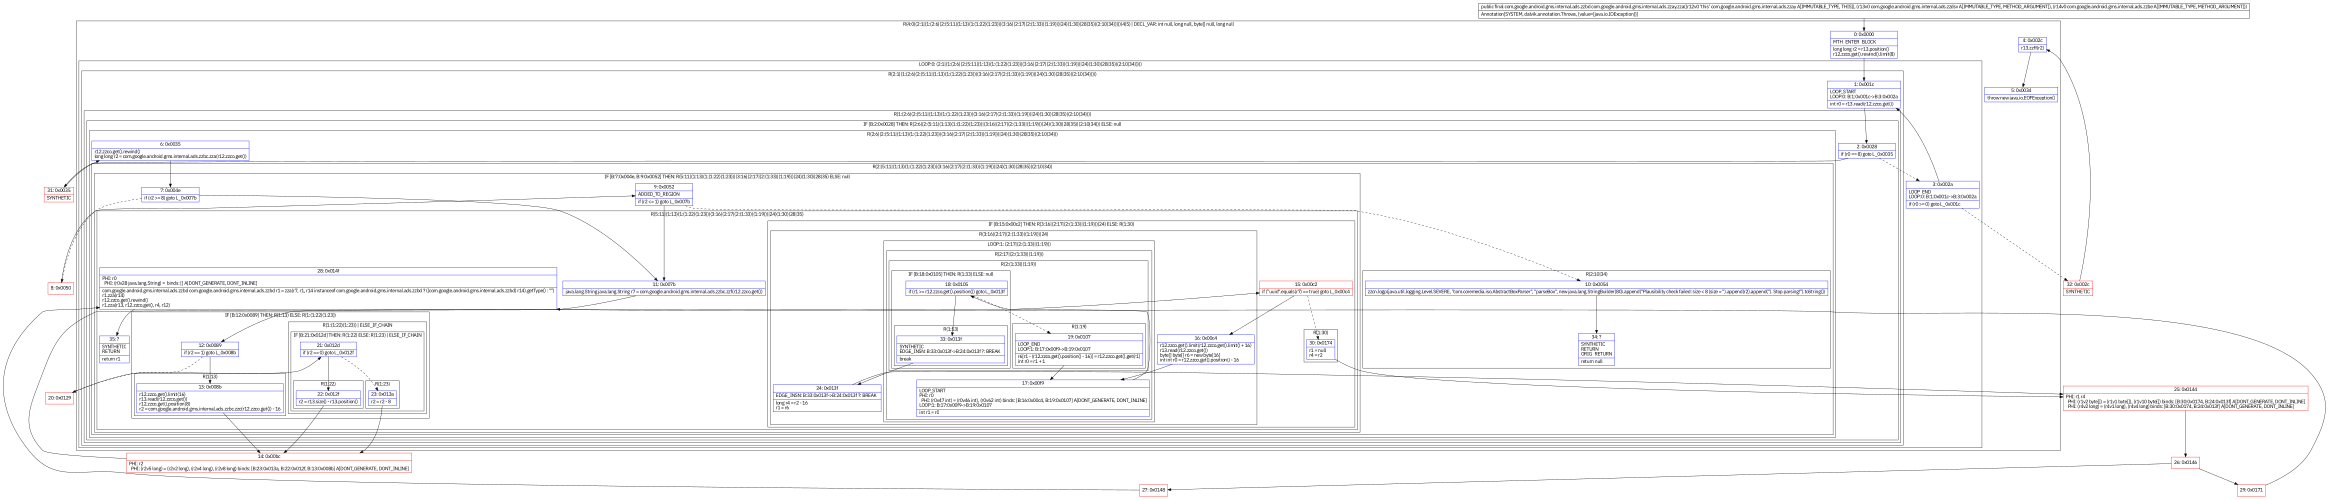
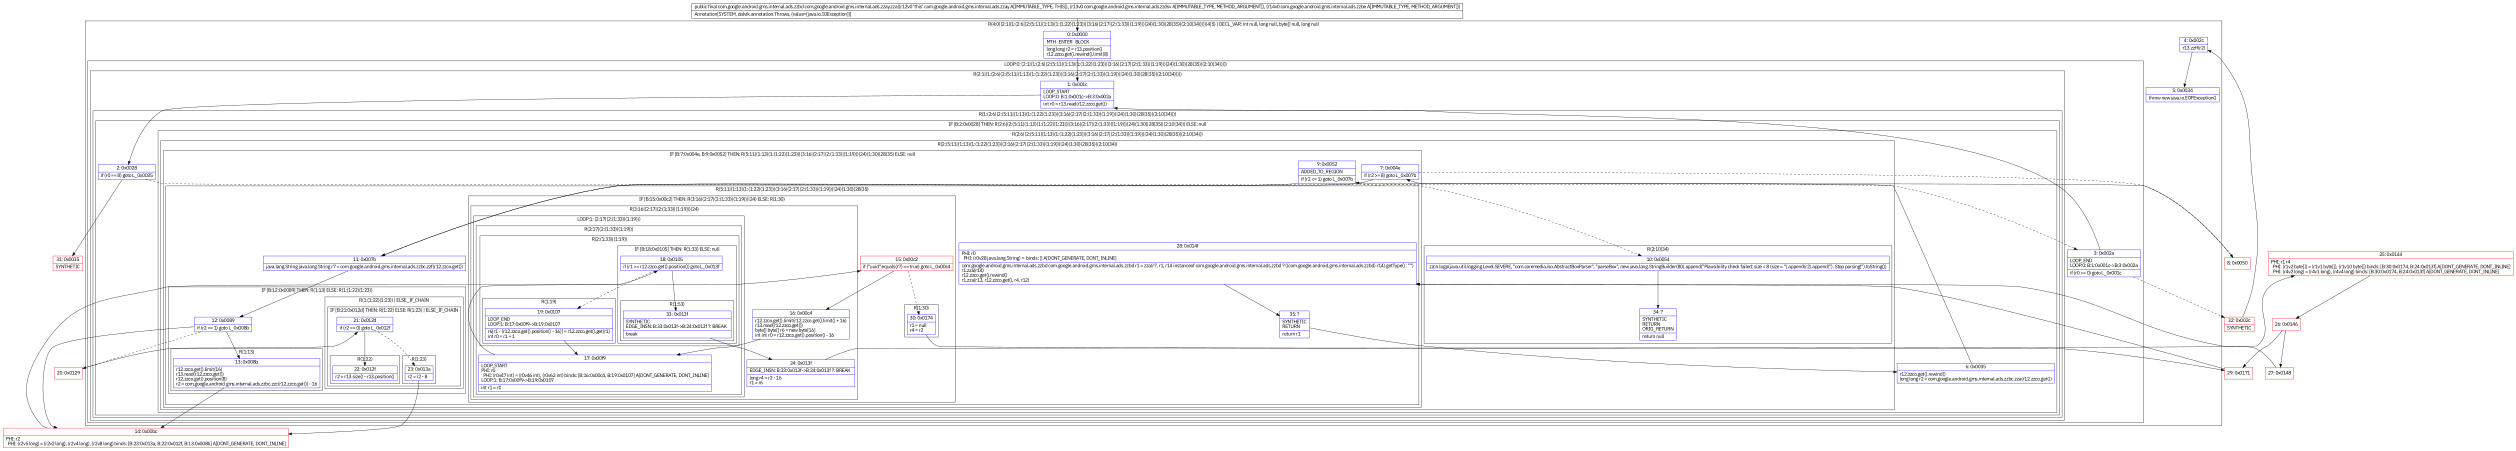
(79, 173) -> (1601, 360)
(1696, 390) -> (1572, 348)
(308, 427) -> (81, 339)
